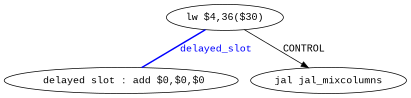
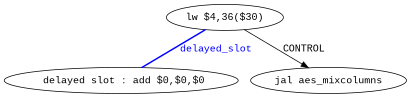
(329, 80) -> (329, 80)
